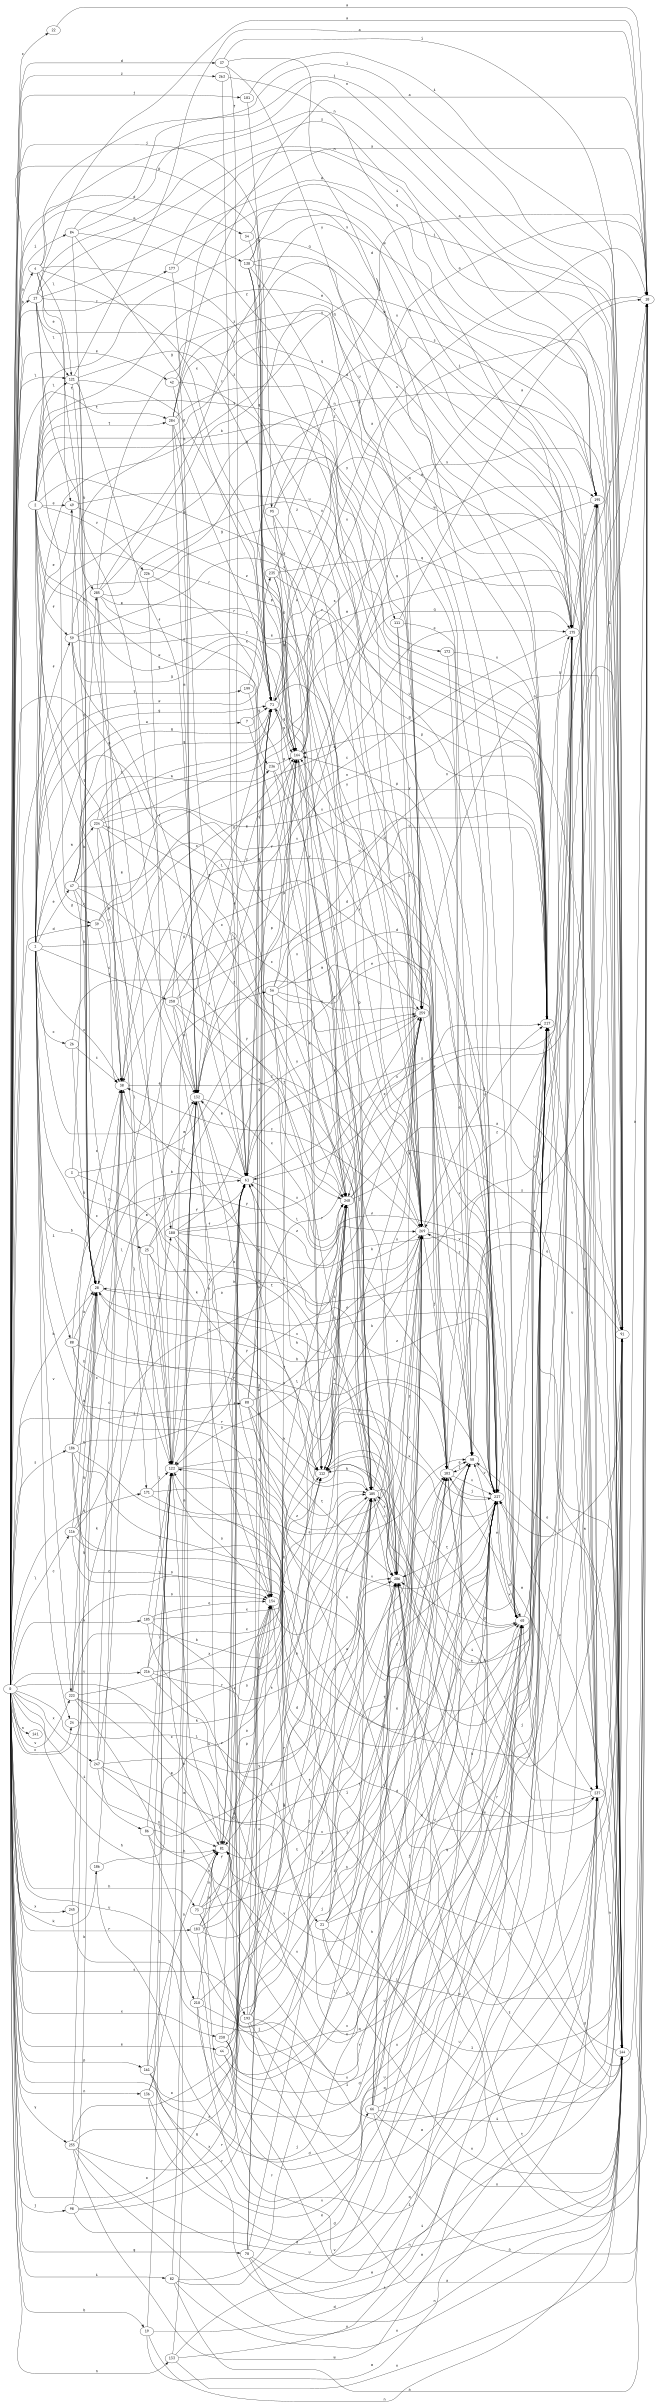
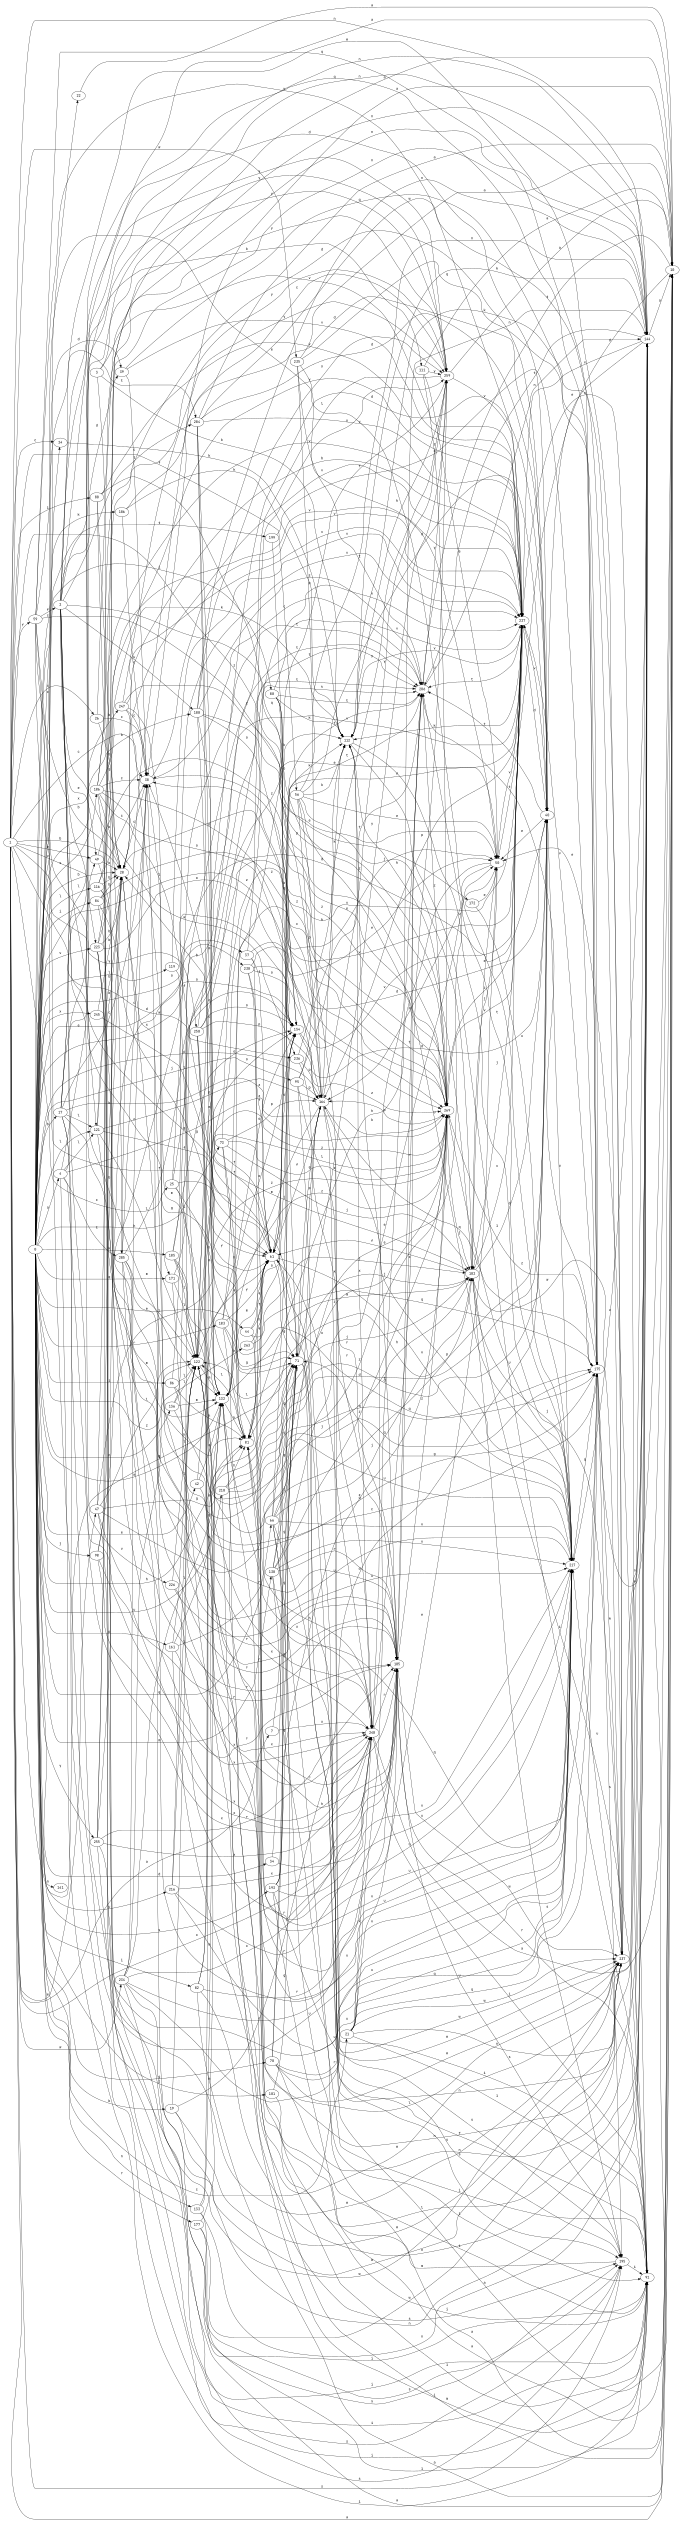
(40, 575) -> (47, 613)
(133, 777) -> (97, 987)
none -> (172, 967)
none -> (278, 1464)
